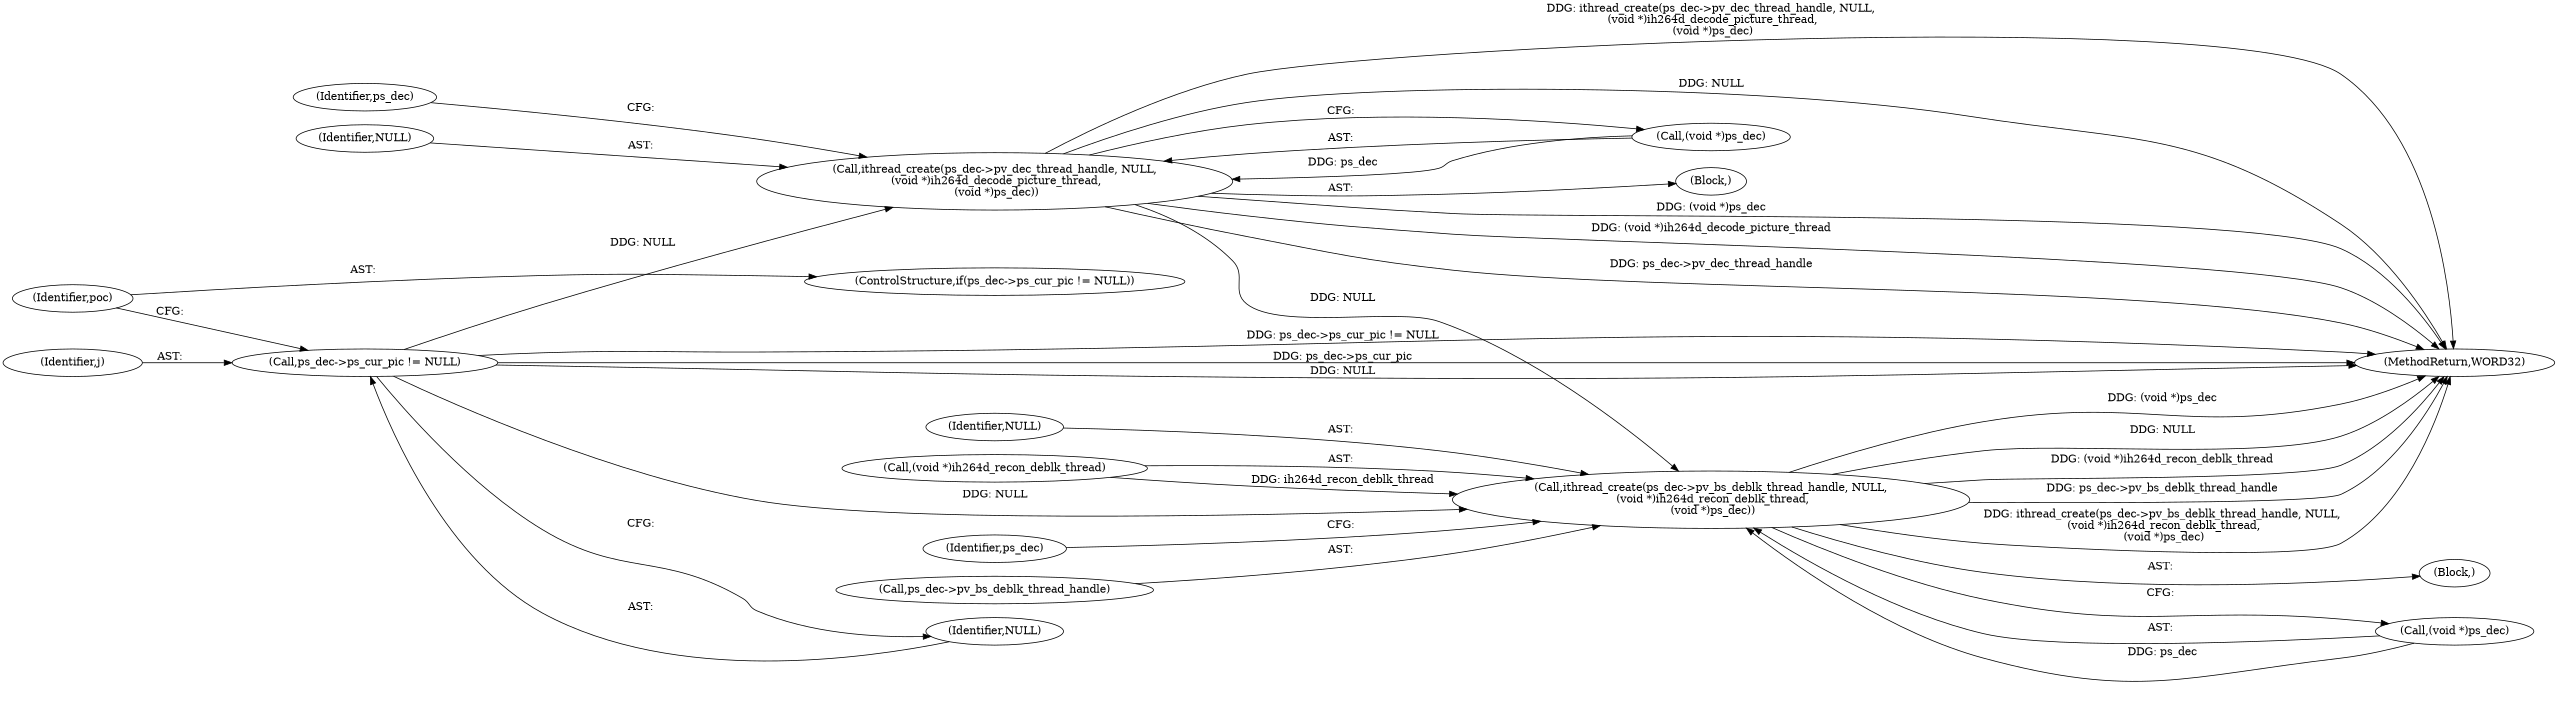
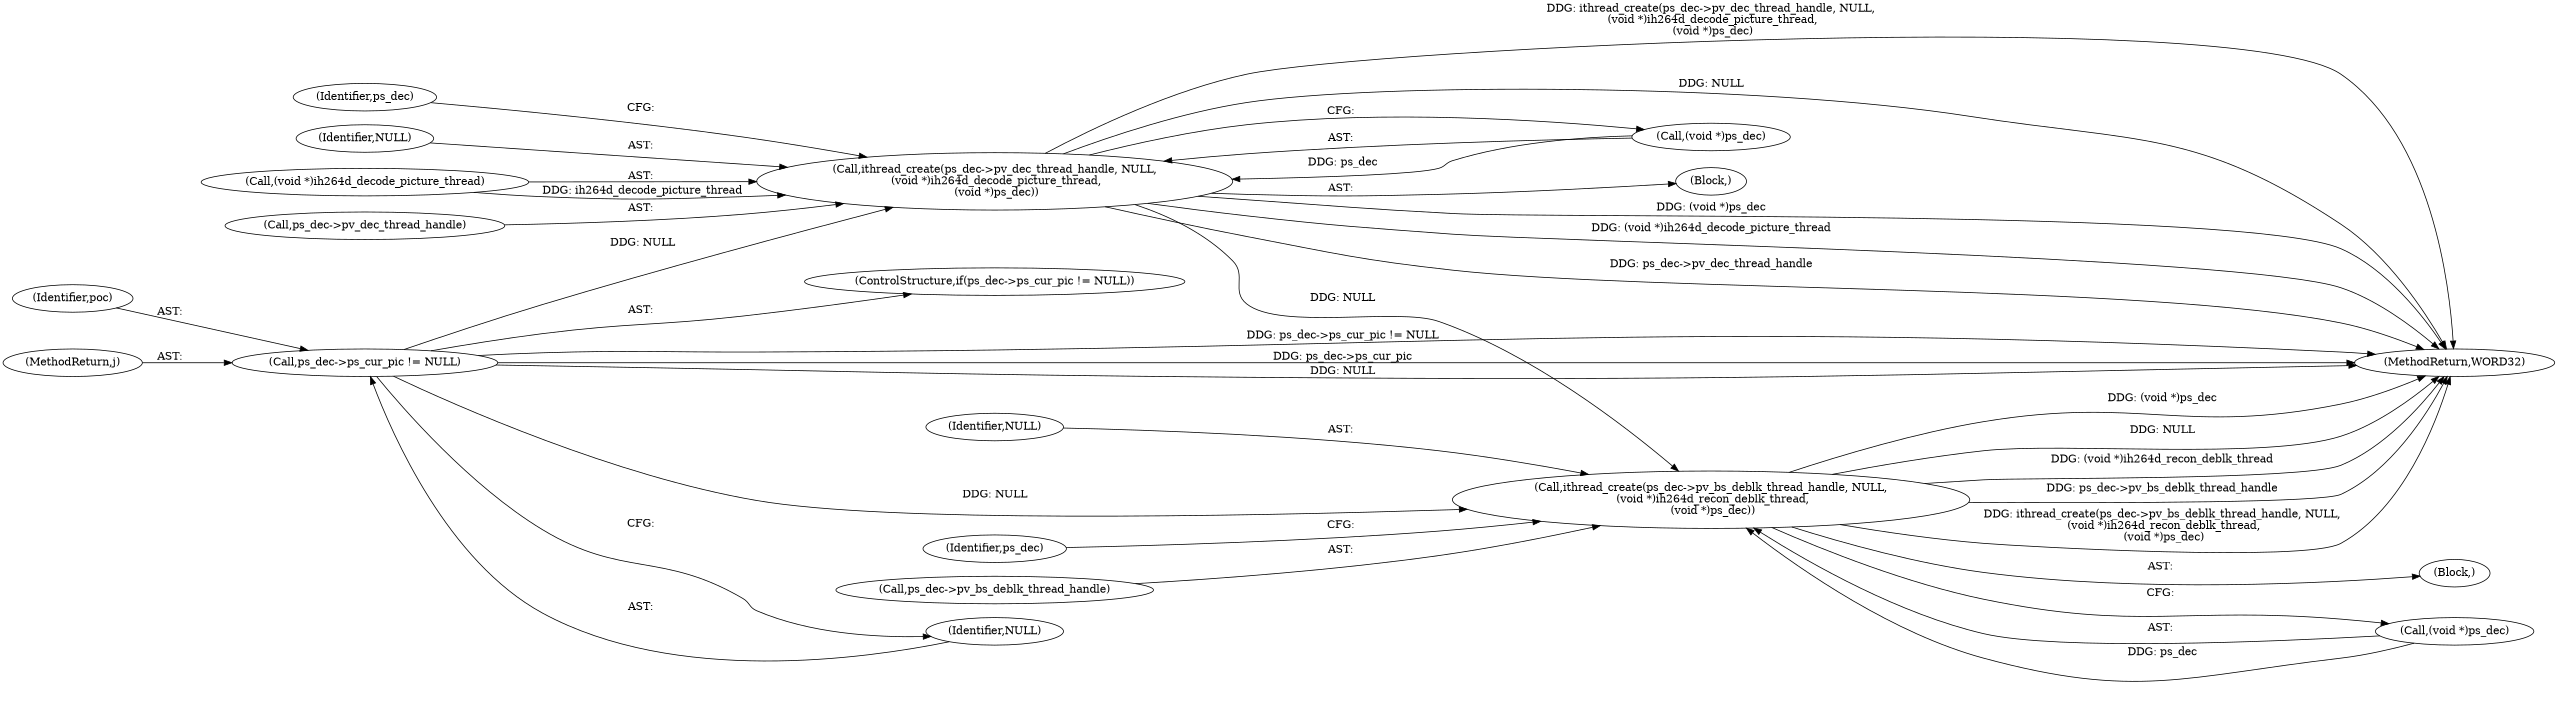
none -> (365, 182)
none -> (365, 226)
(470, 278) -> (667, 323)
(172, 312) -> (172, 312)
(73, 363) -> (73, 363)
(995, 468) -> none
